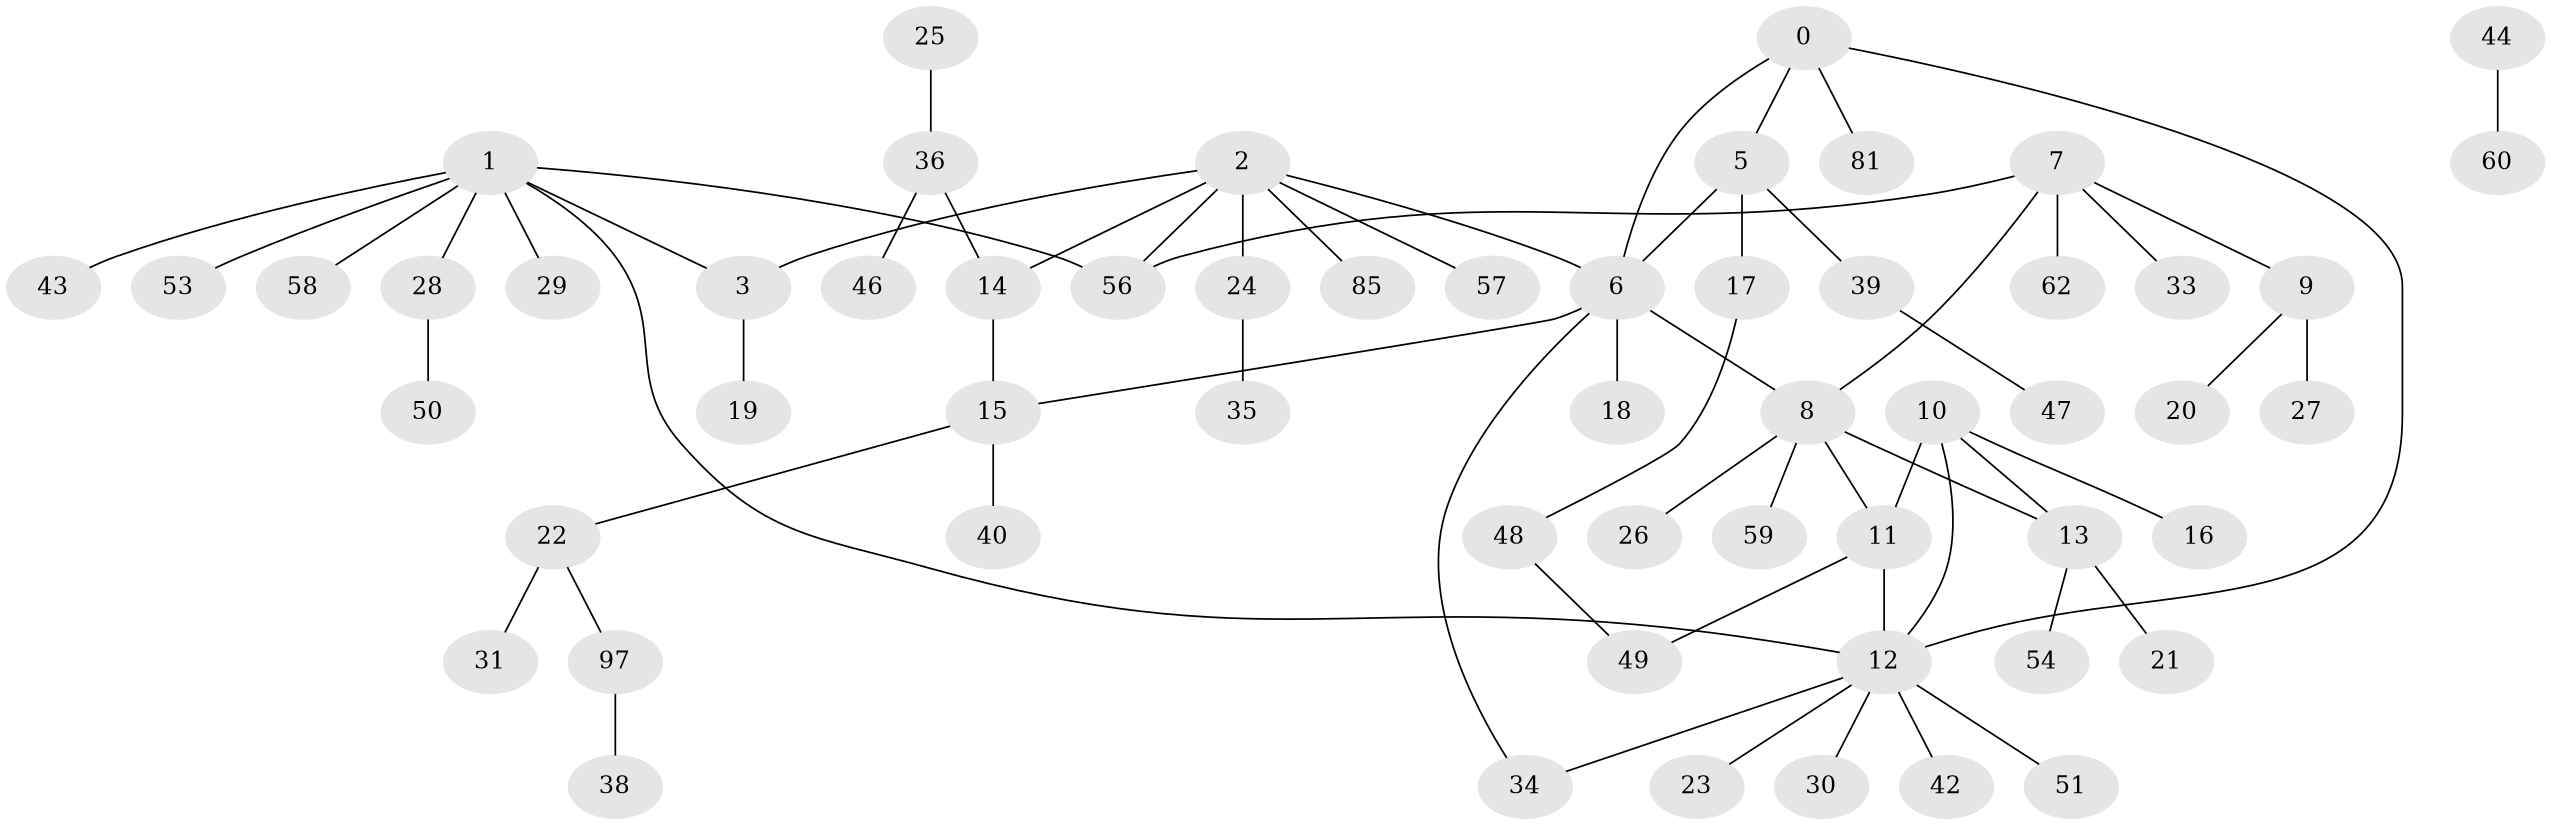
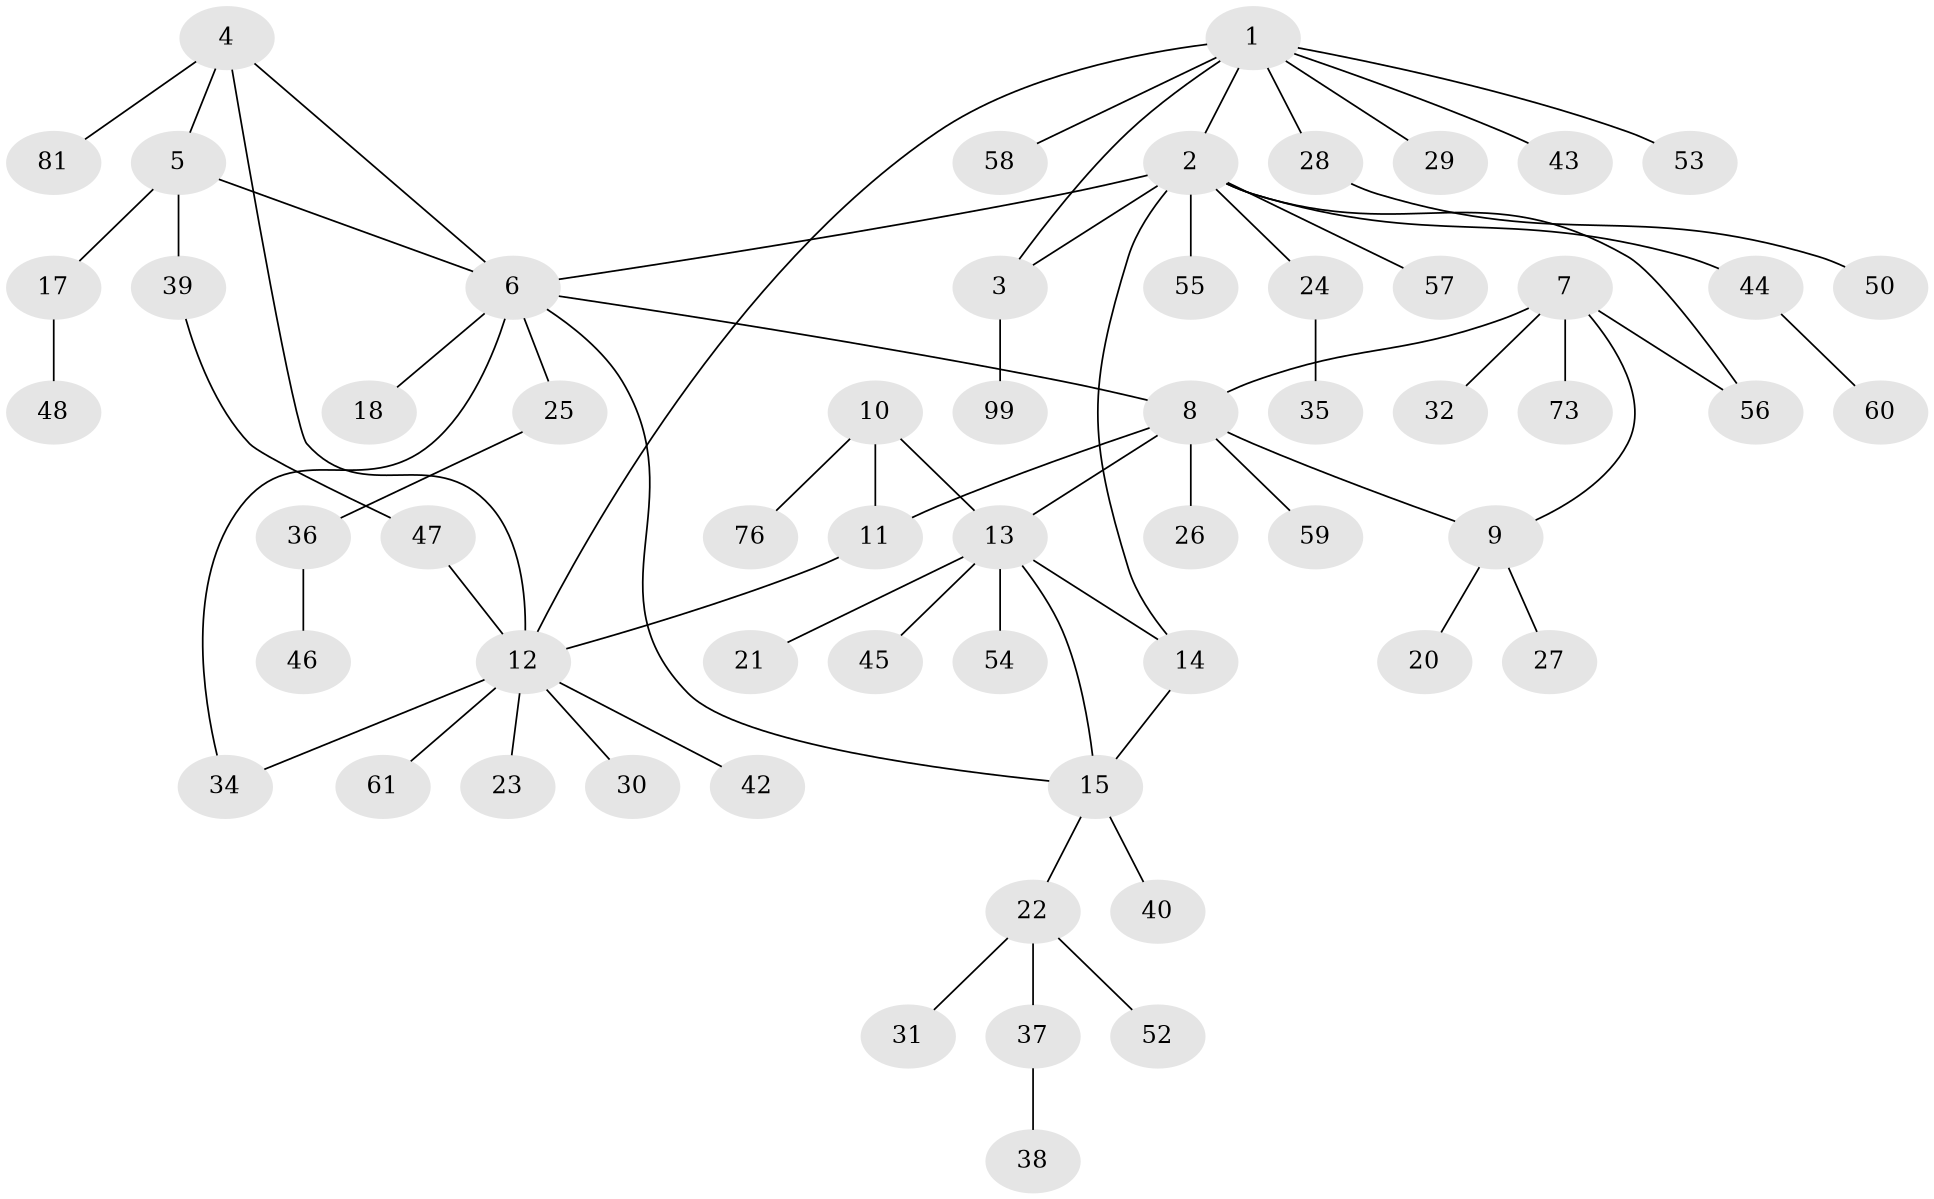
(1804, 38) -> (227, 38)
(813, 201) -> (1222, 101)
(962, 225) -> (1096, 600)
none -> (1472, 227)
(1368, 288) -> (1191, 288)
(2057, 288) -> (1440, 413)
(2182, 288) -> (1565, 413)
none -> (536, 350)
(744, 413) -> (1000, 413)
none -> (1340, 479)
(2200, 537) -> (751, 537)
(1951, 544) -> (476, 600)
none -> (1071, 655)
(615, 662) -> (1033, 1037)
none -> (875, 662)
(1635, 662) -> none
(2071, 787) -> (383, 787)
none -> (1158, 1037)
